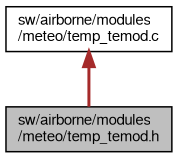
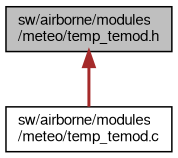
(89, 87) -> (89, 87)
